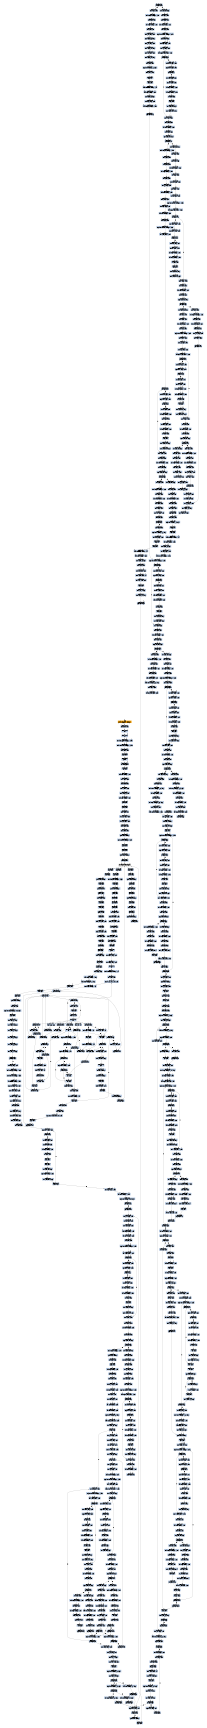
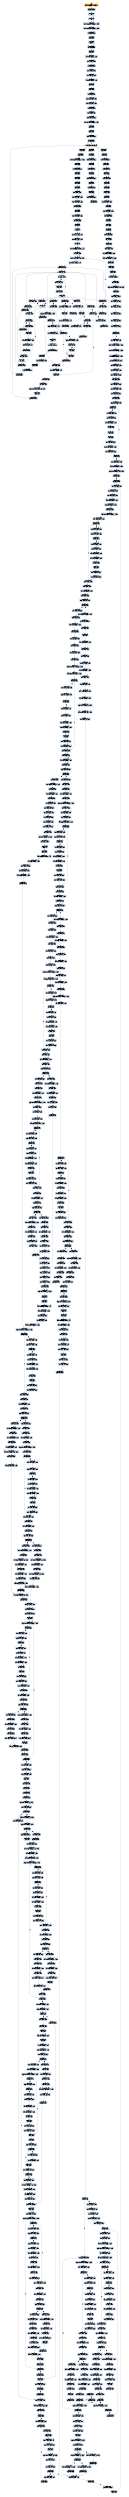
none -> (66, 769)
none -> (21, 1595)
